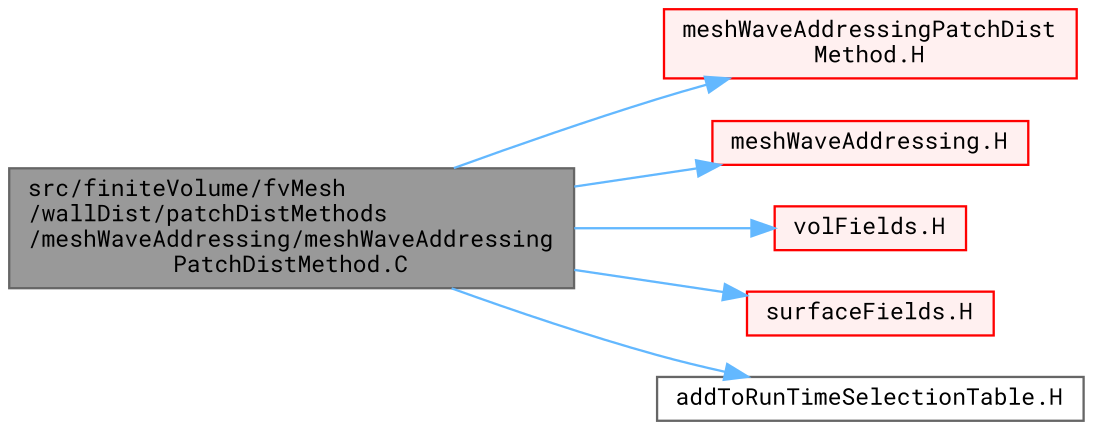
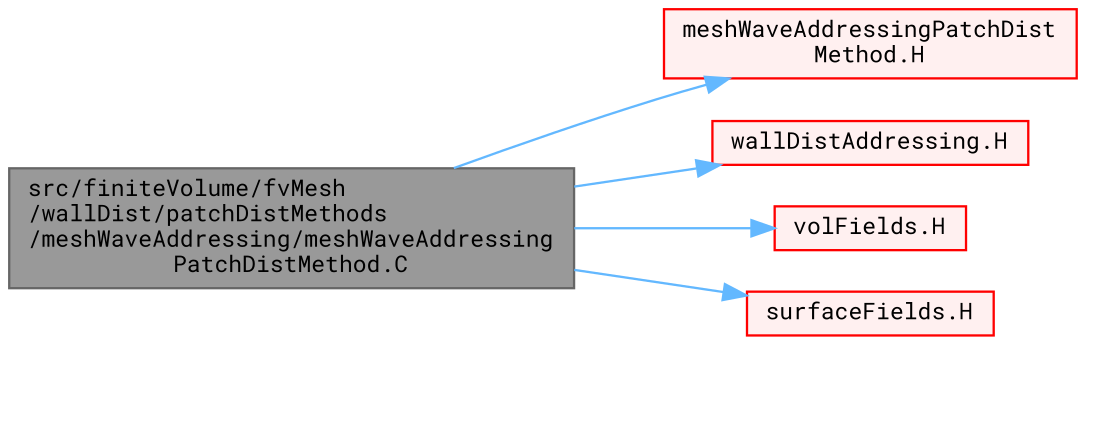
(870, 143) -> (870, 143)
(870, 399) -> none
